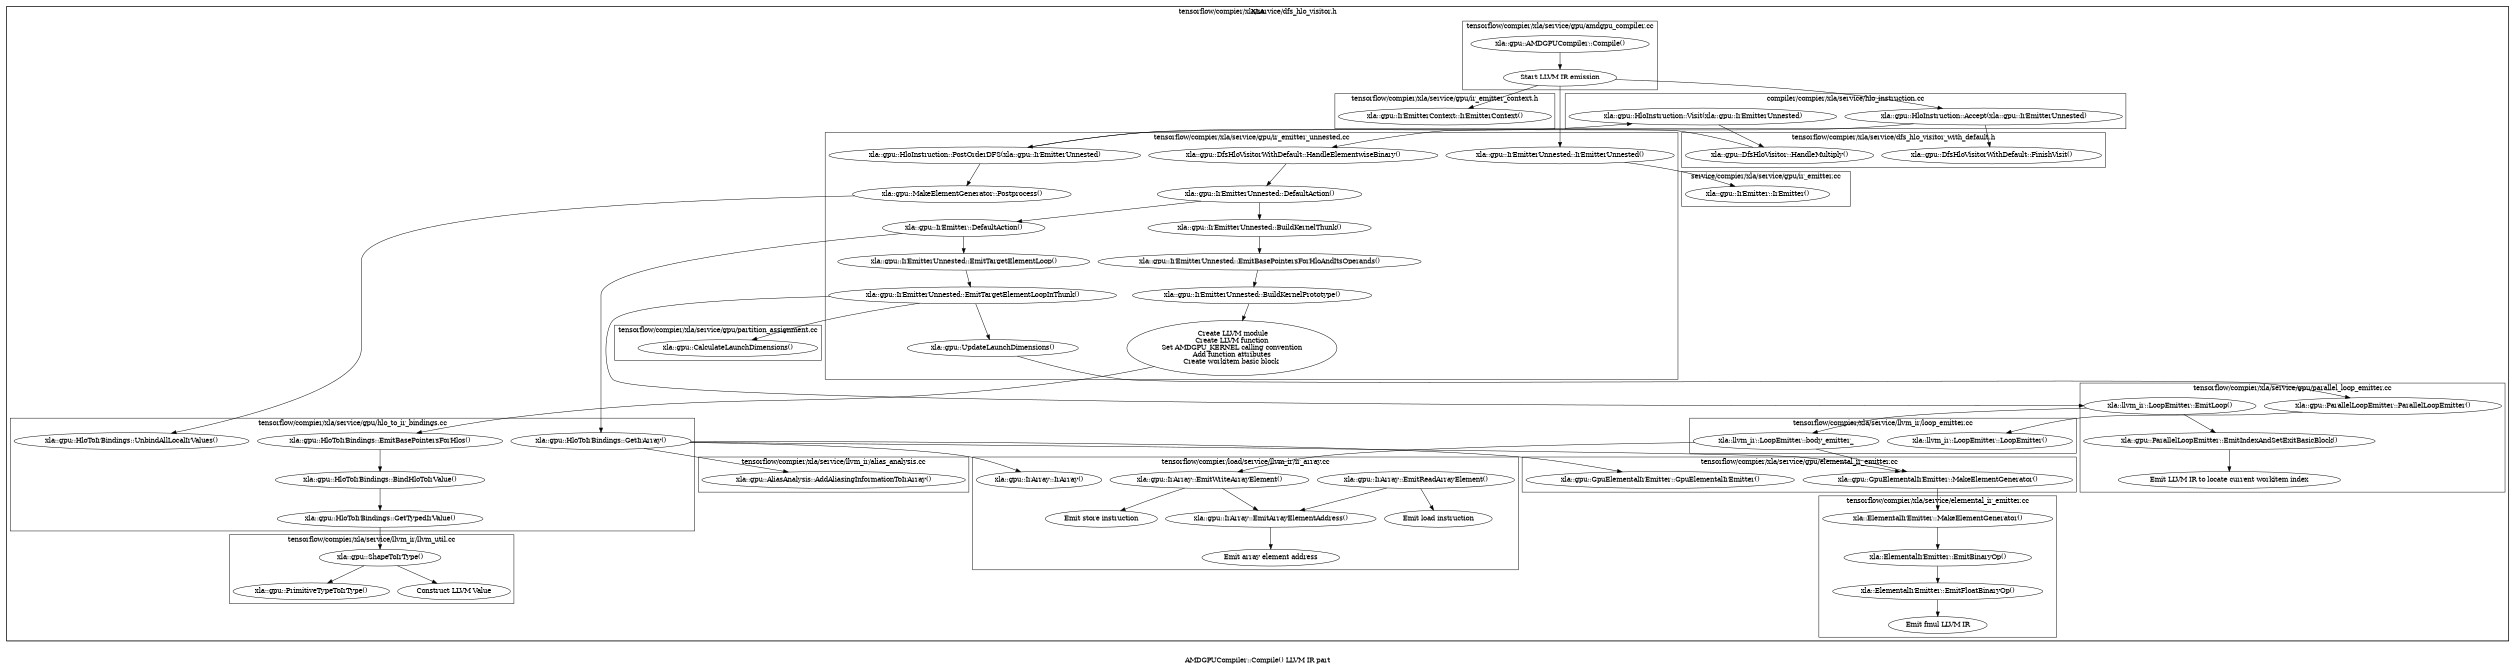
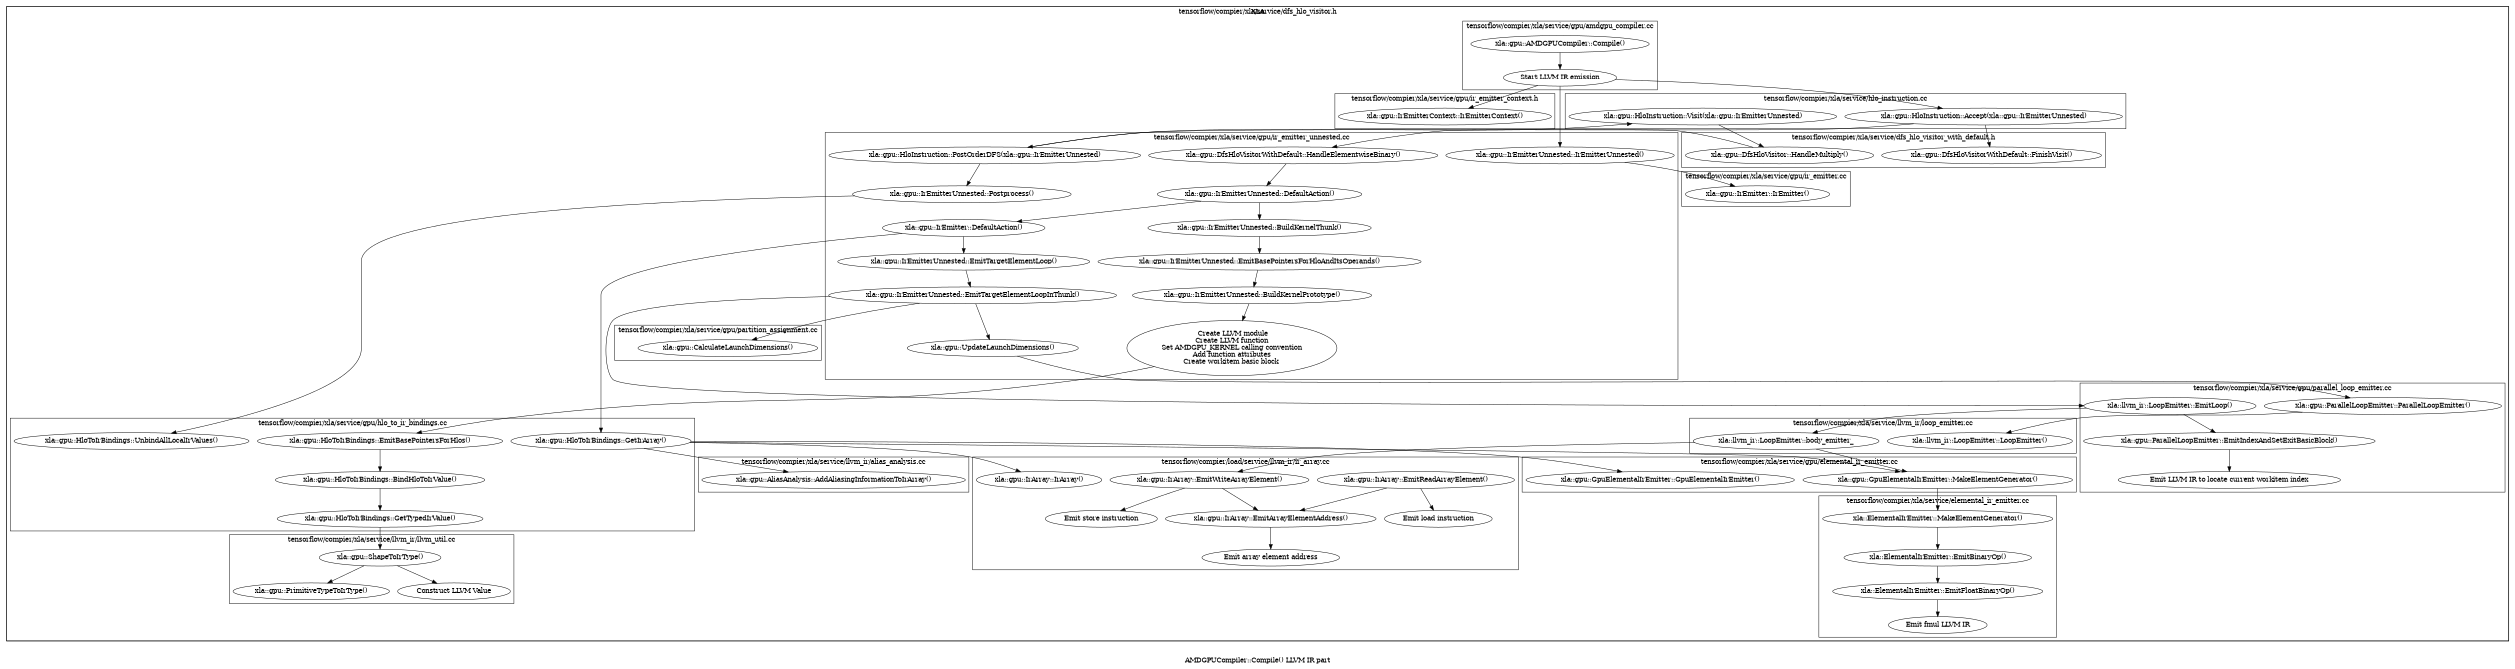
(1846, 99) -> (1846, 99)
(1766, 177) -> (1766, 177)
(962, 194) -> (962, 194)
